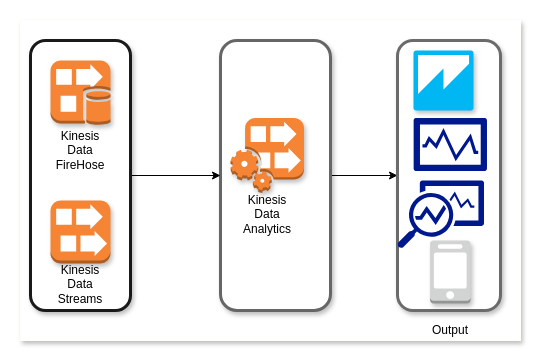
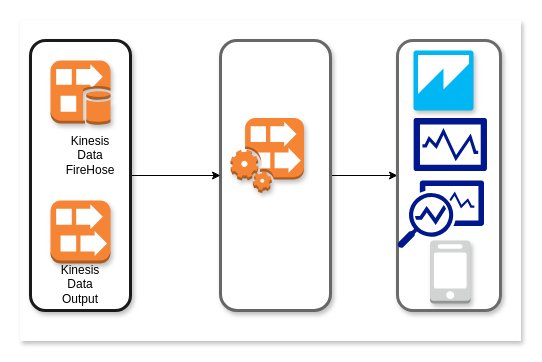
(81, 151) -> (91, 156)
(267, 214) -> none
(81, 285) -> (81, 285)
(451, 331) -> none
